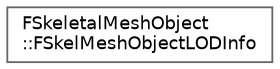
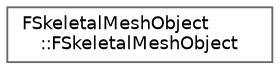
(140, 35) -> (140, 35)
